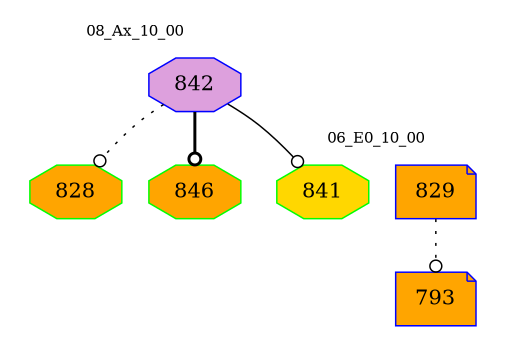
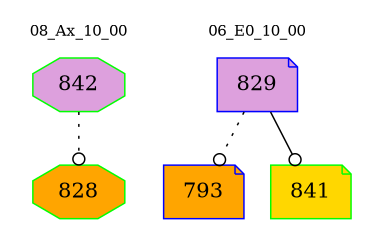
(195, 85) -> (79, 85)
(274, 138) -> (281, 133)
(195, 192) -> none
(323, 192) -> (311, 192)
(436, 192) -> (257, 85)
